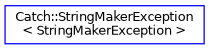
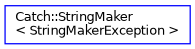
(105, 25) -> (98, 25)
